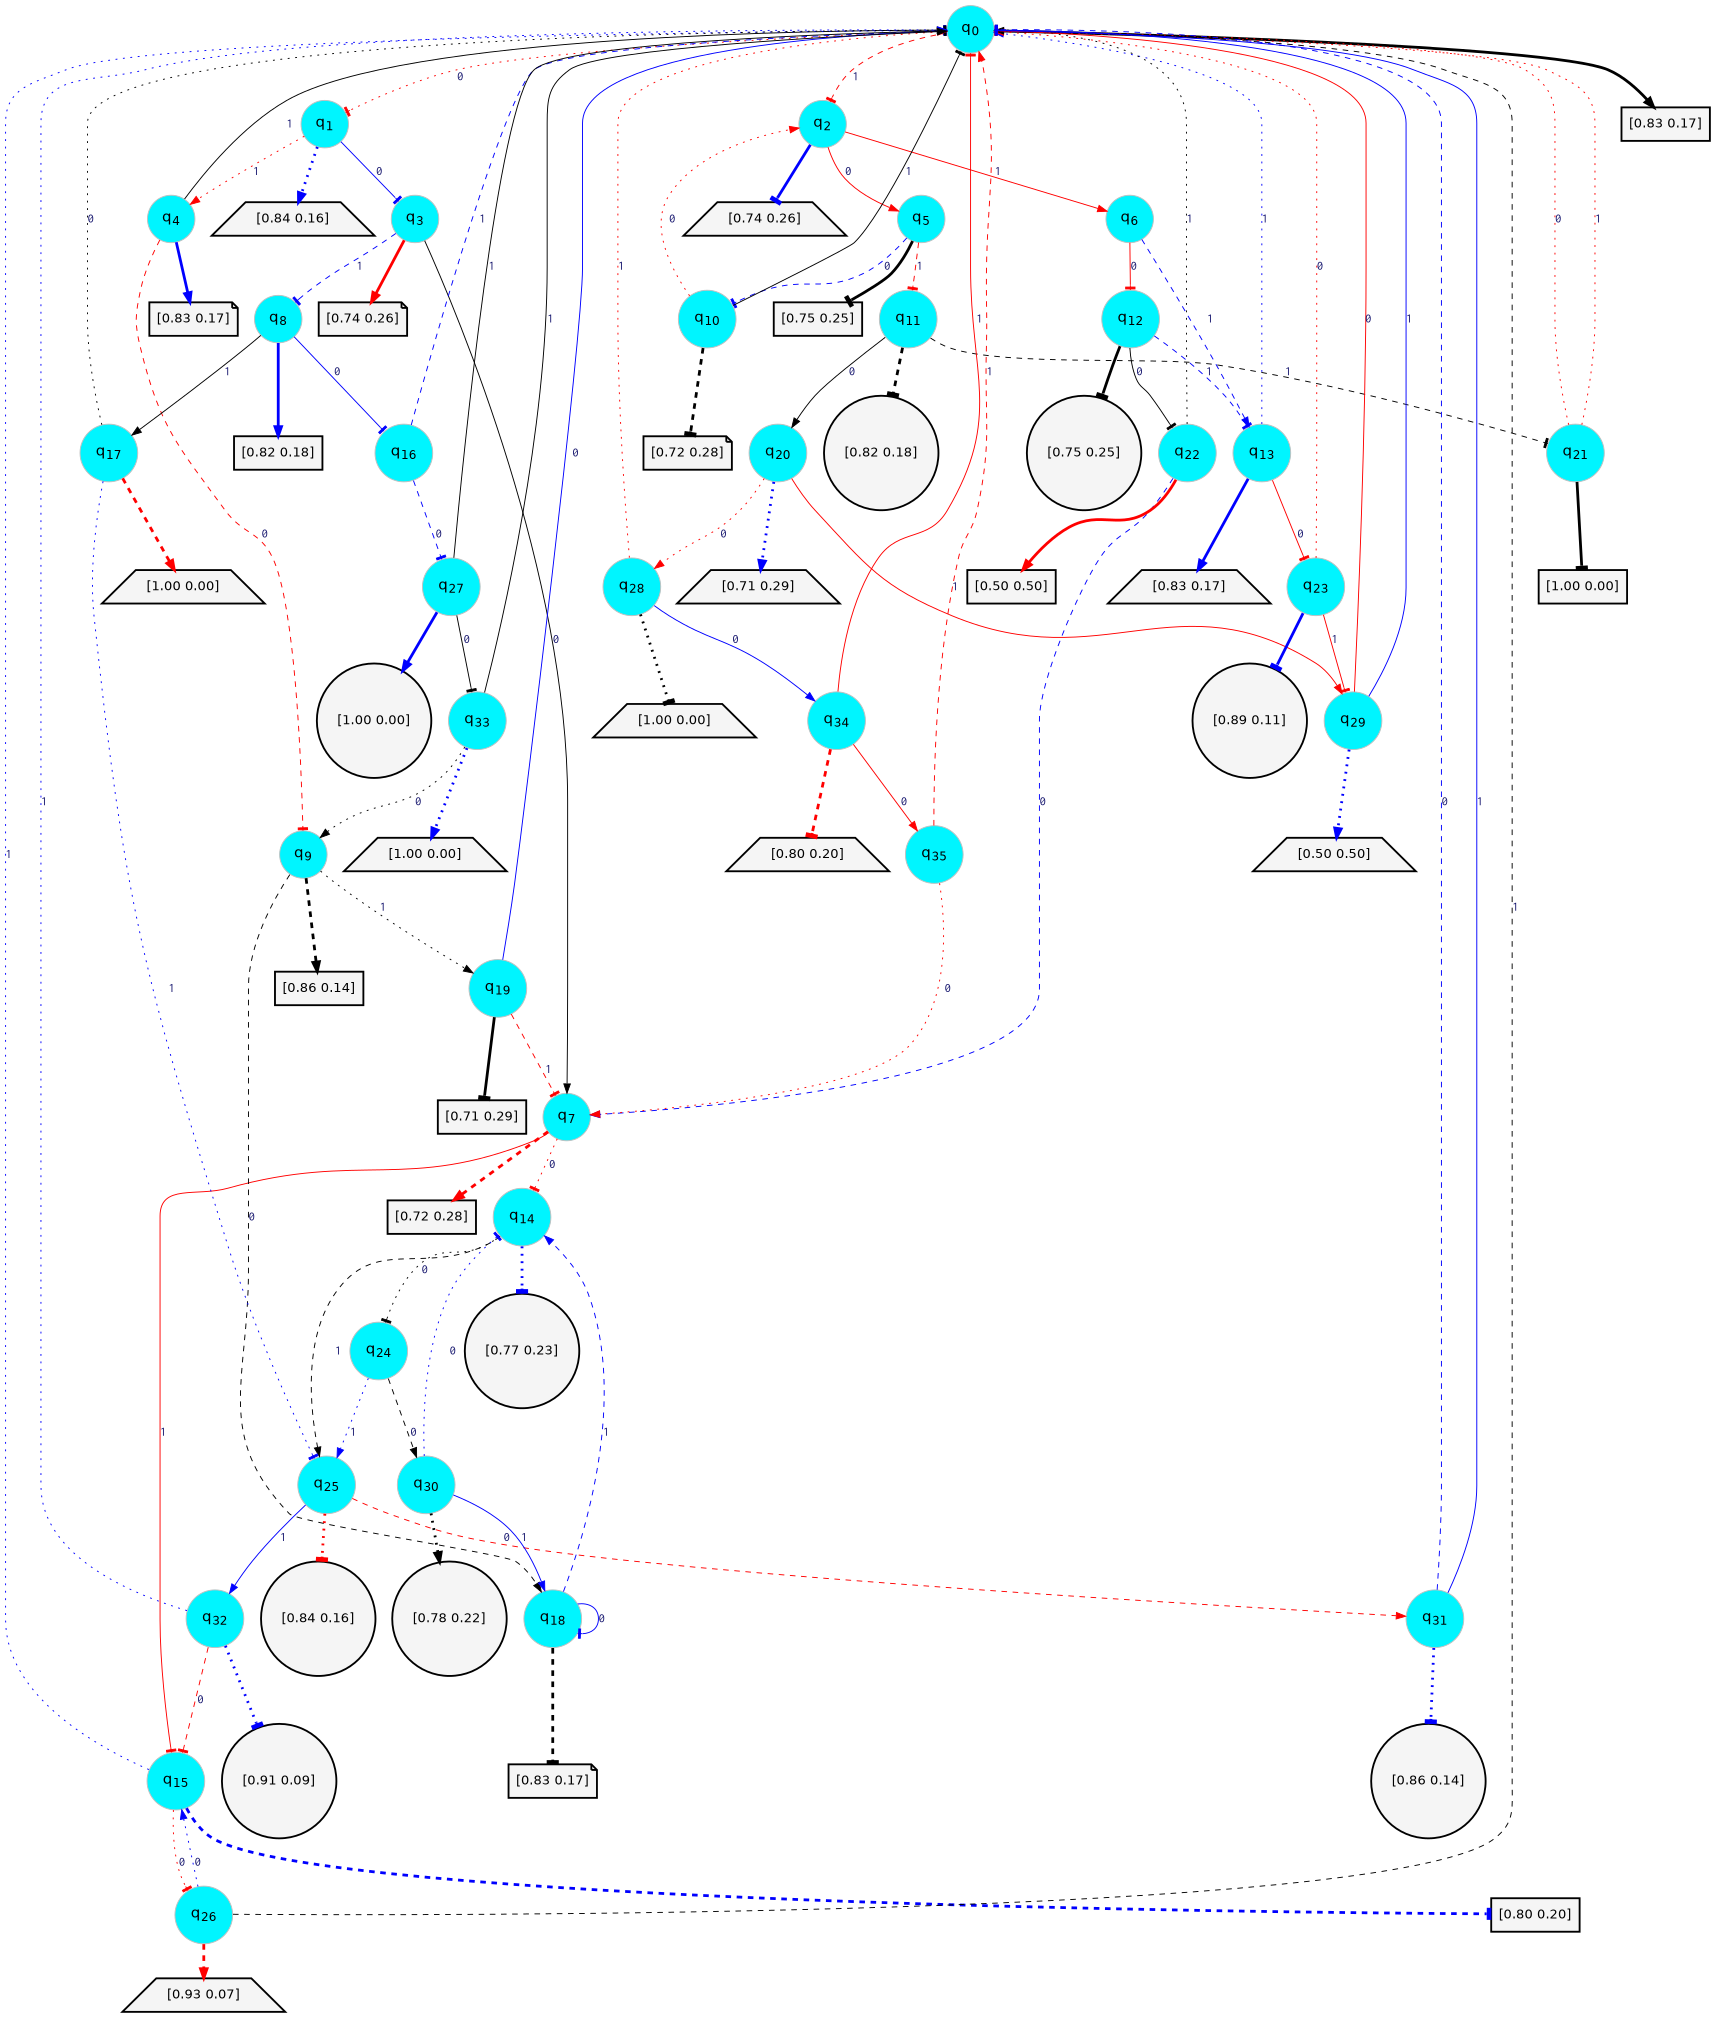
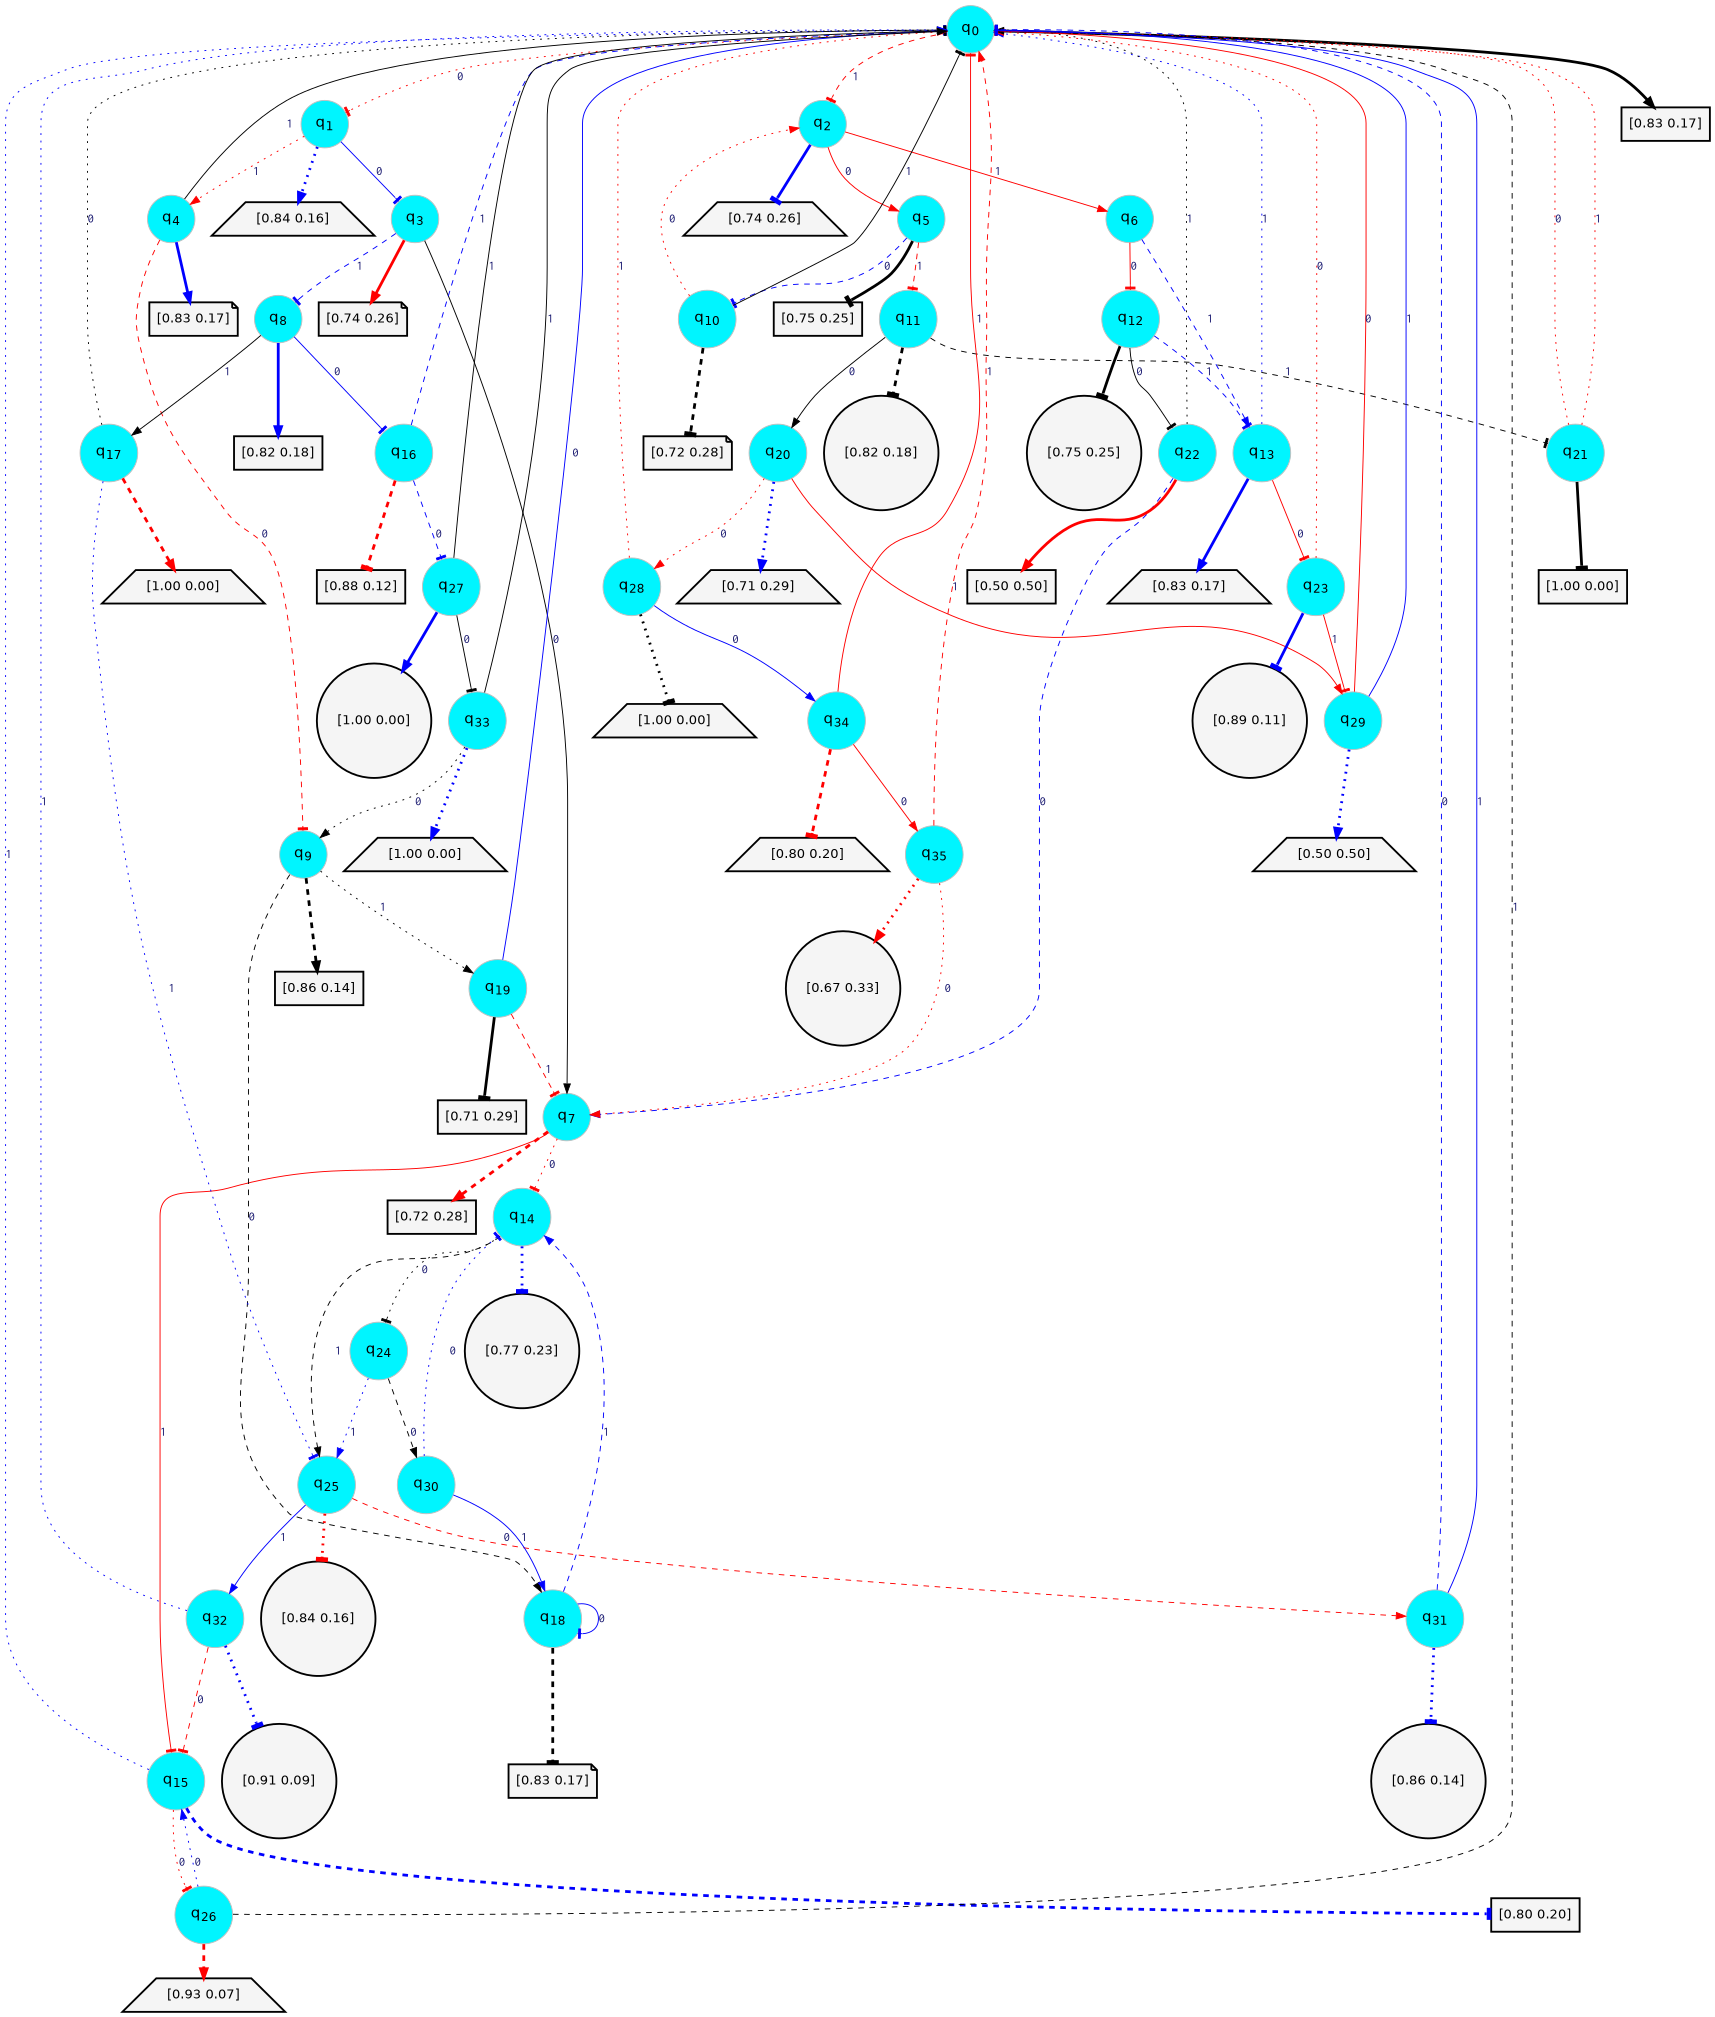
none -> (361, 587)
none -> (843, 988)
(449, 1619) -> none
